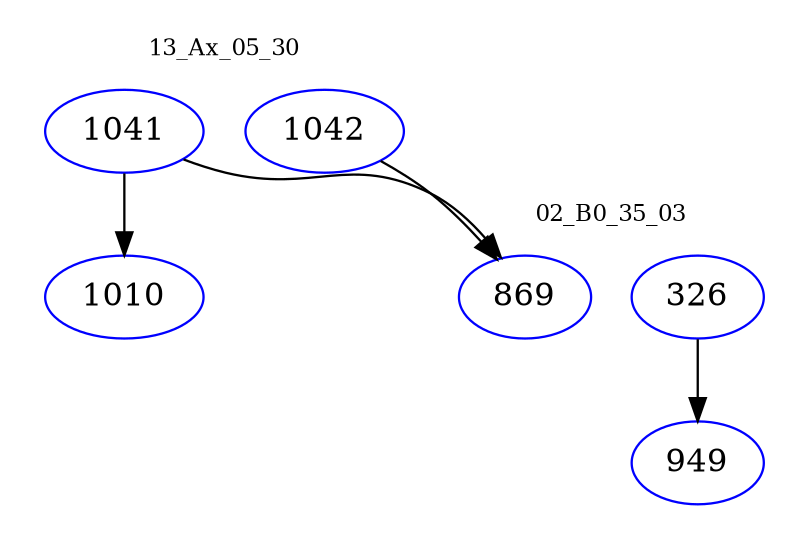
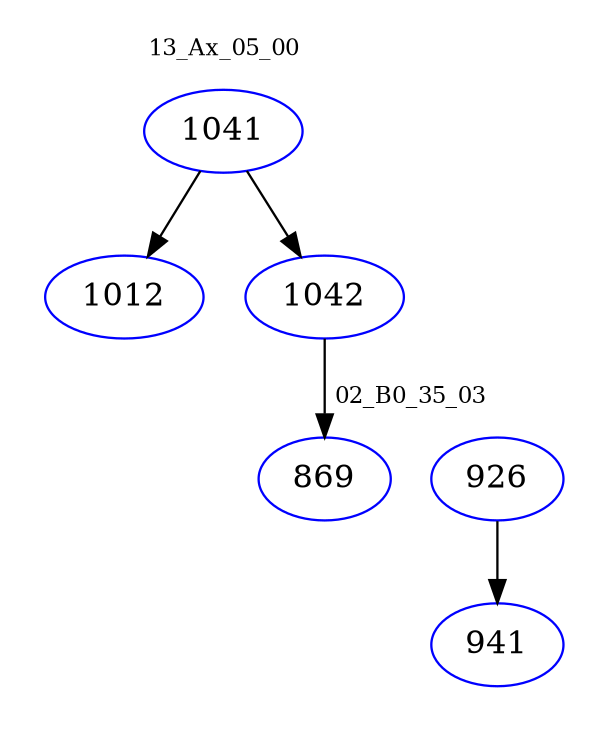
(225, 50) -> (225, 50)
(343, 175) -> (267, 204)
(124, 297) -> (124, 297)
(698, 297) -> (497, 479)
(698, 463) -> (497, 645)
